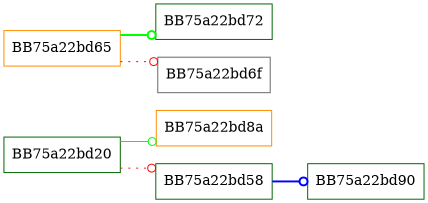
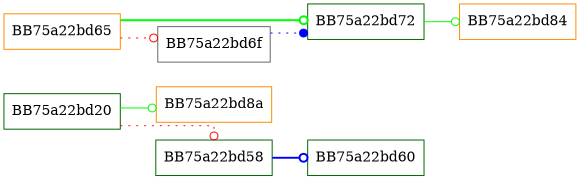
none -> (518, 22)
none -> (285, 33)
(366, 181) -> (366, 158)
